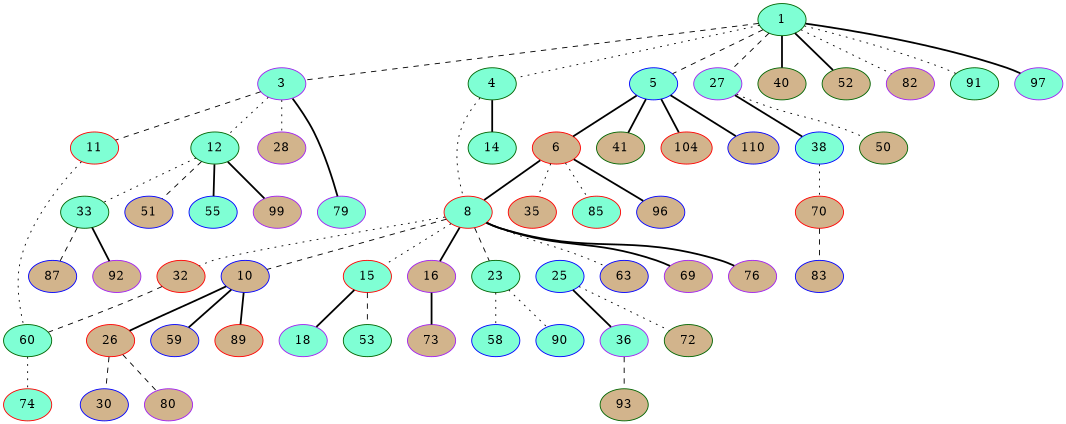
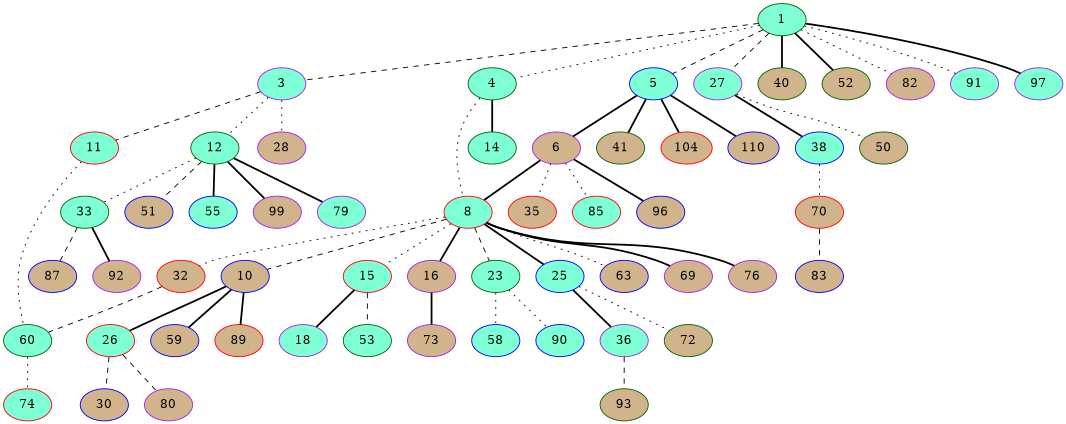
(975, 84) -> (975, 84)
(320, 145) -> (278, 180)
(556, 148) -> (556, 148)
none -> (514, 244)
(111, 341) -> (111, 341)
